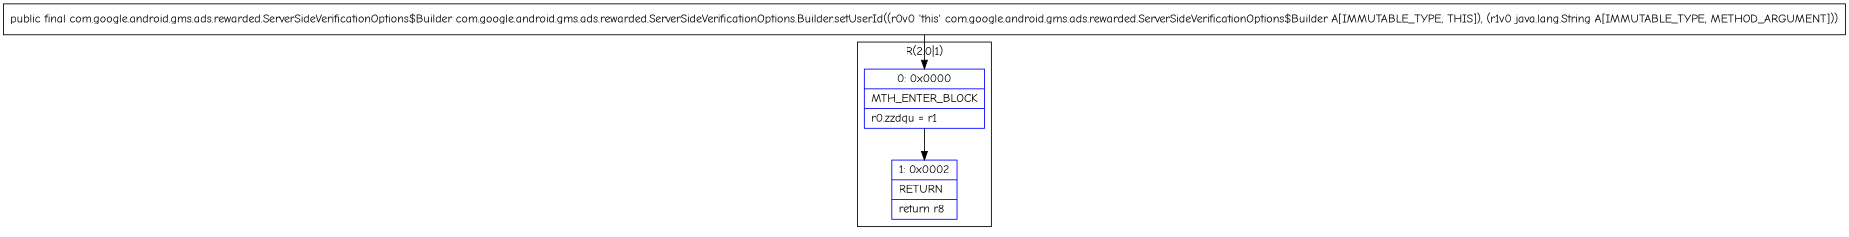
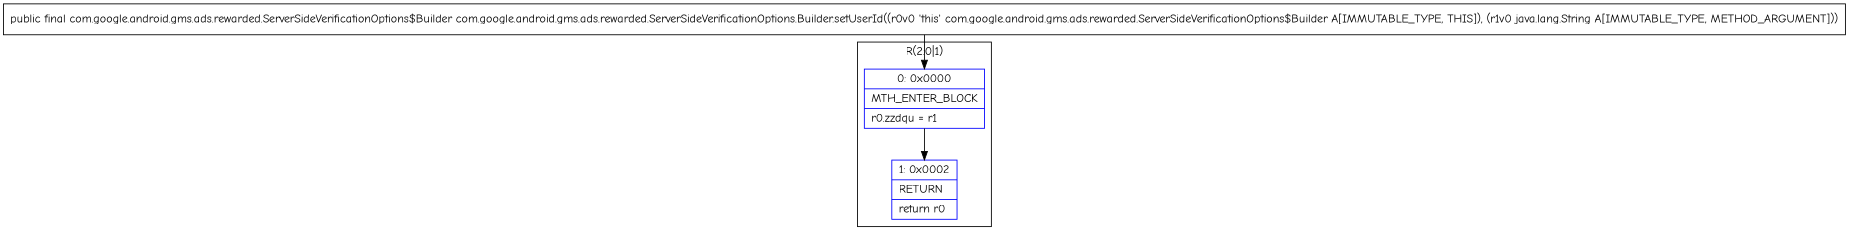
(922, 209) -> (922, 209)
